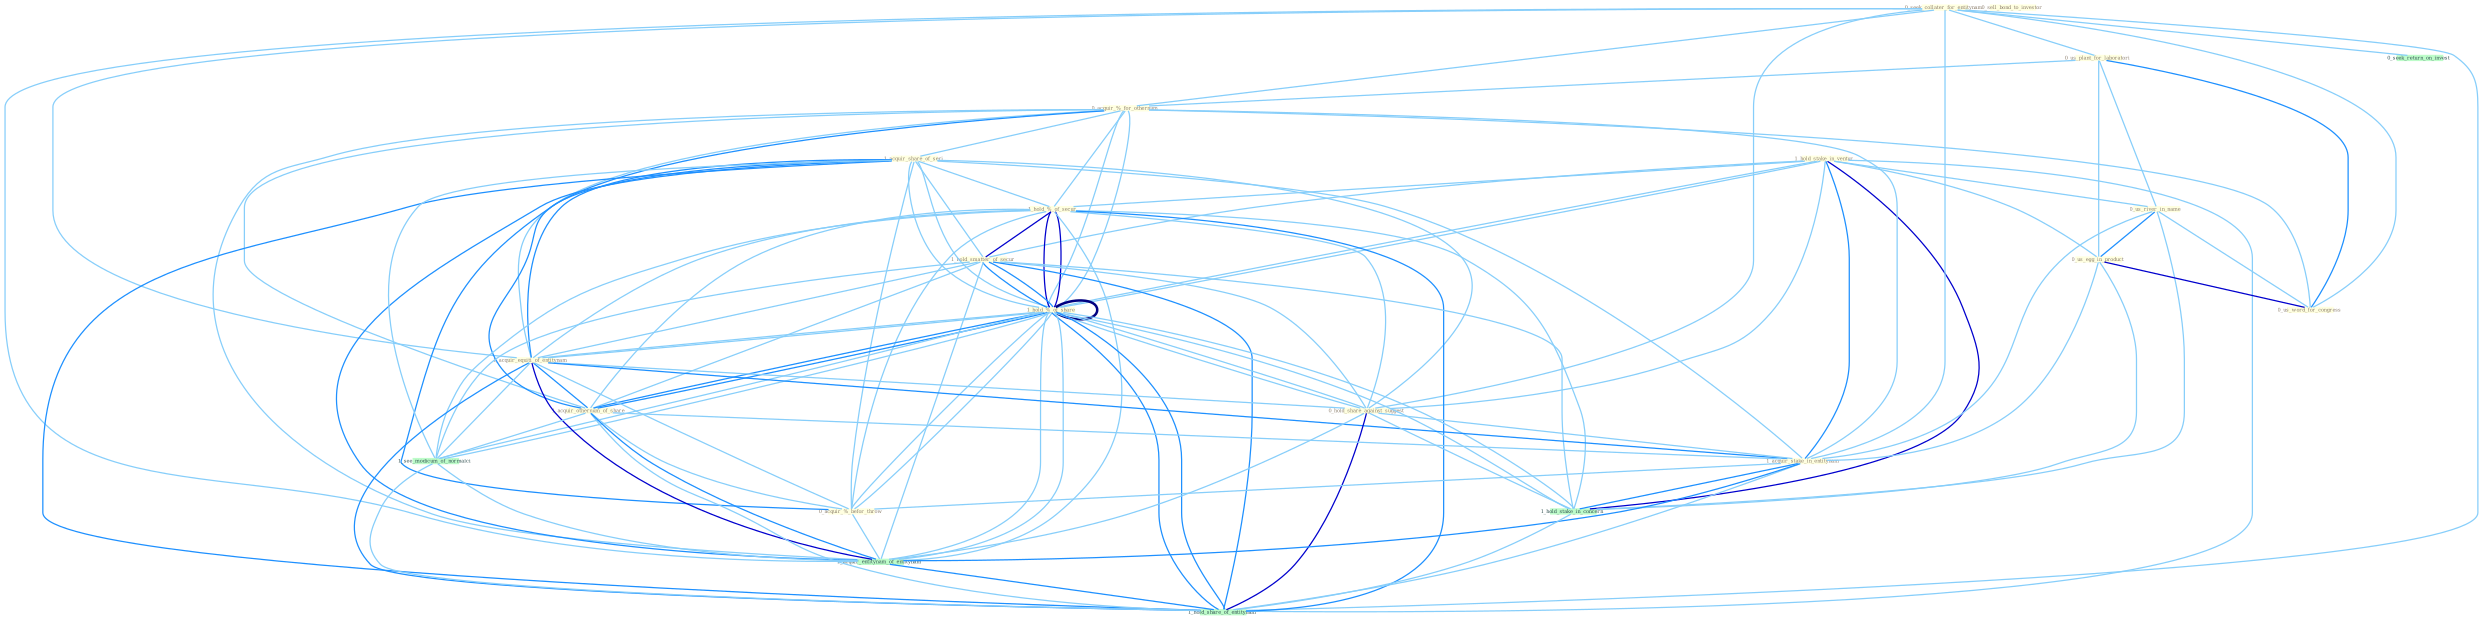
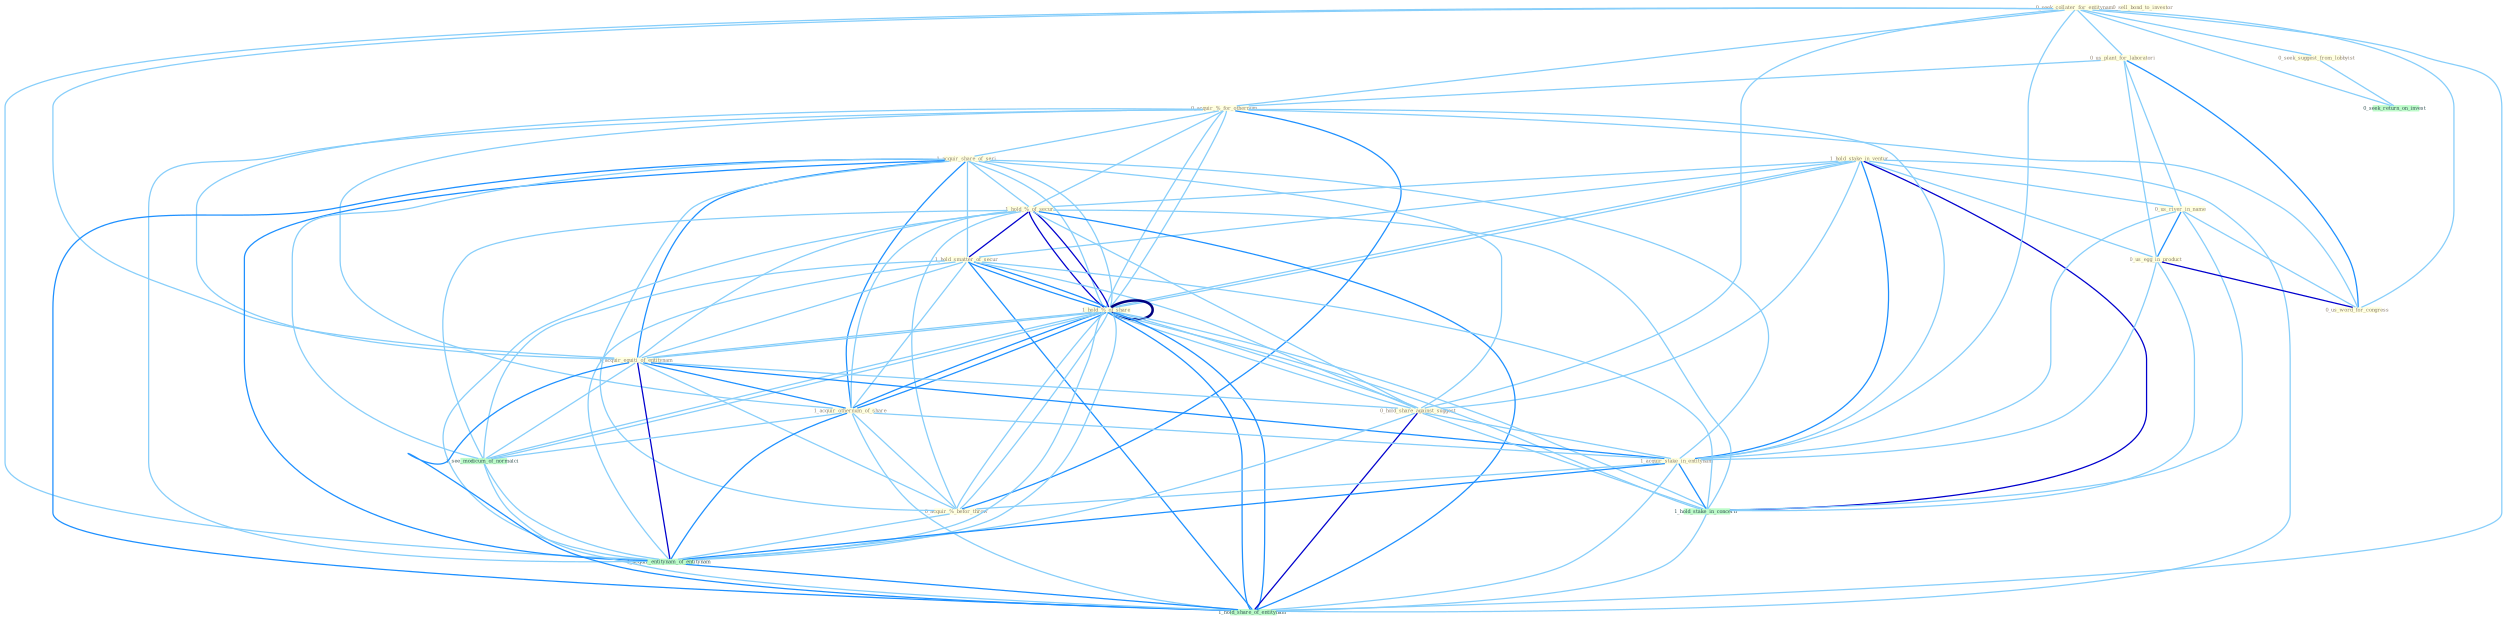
none -> (2318, 58)
